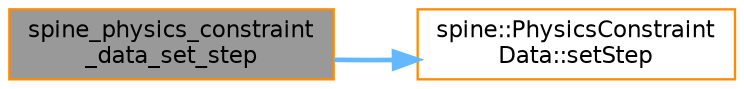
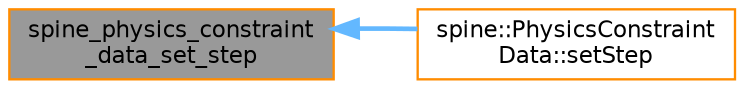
(364, 60) -> (388, 29)
